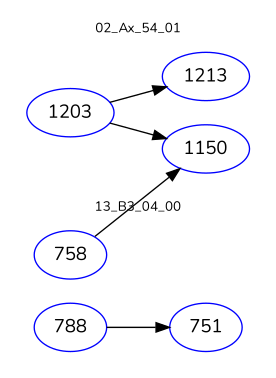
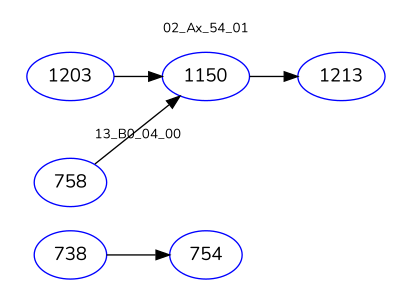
(132, 96) -> (267, 76)
(138, 207) -> (138, 135)
(70, 327) -> (70, 255)
(206, 327) -> (206, 255)
